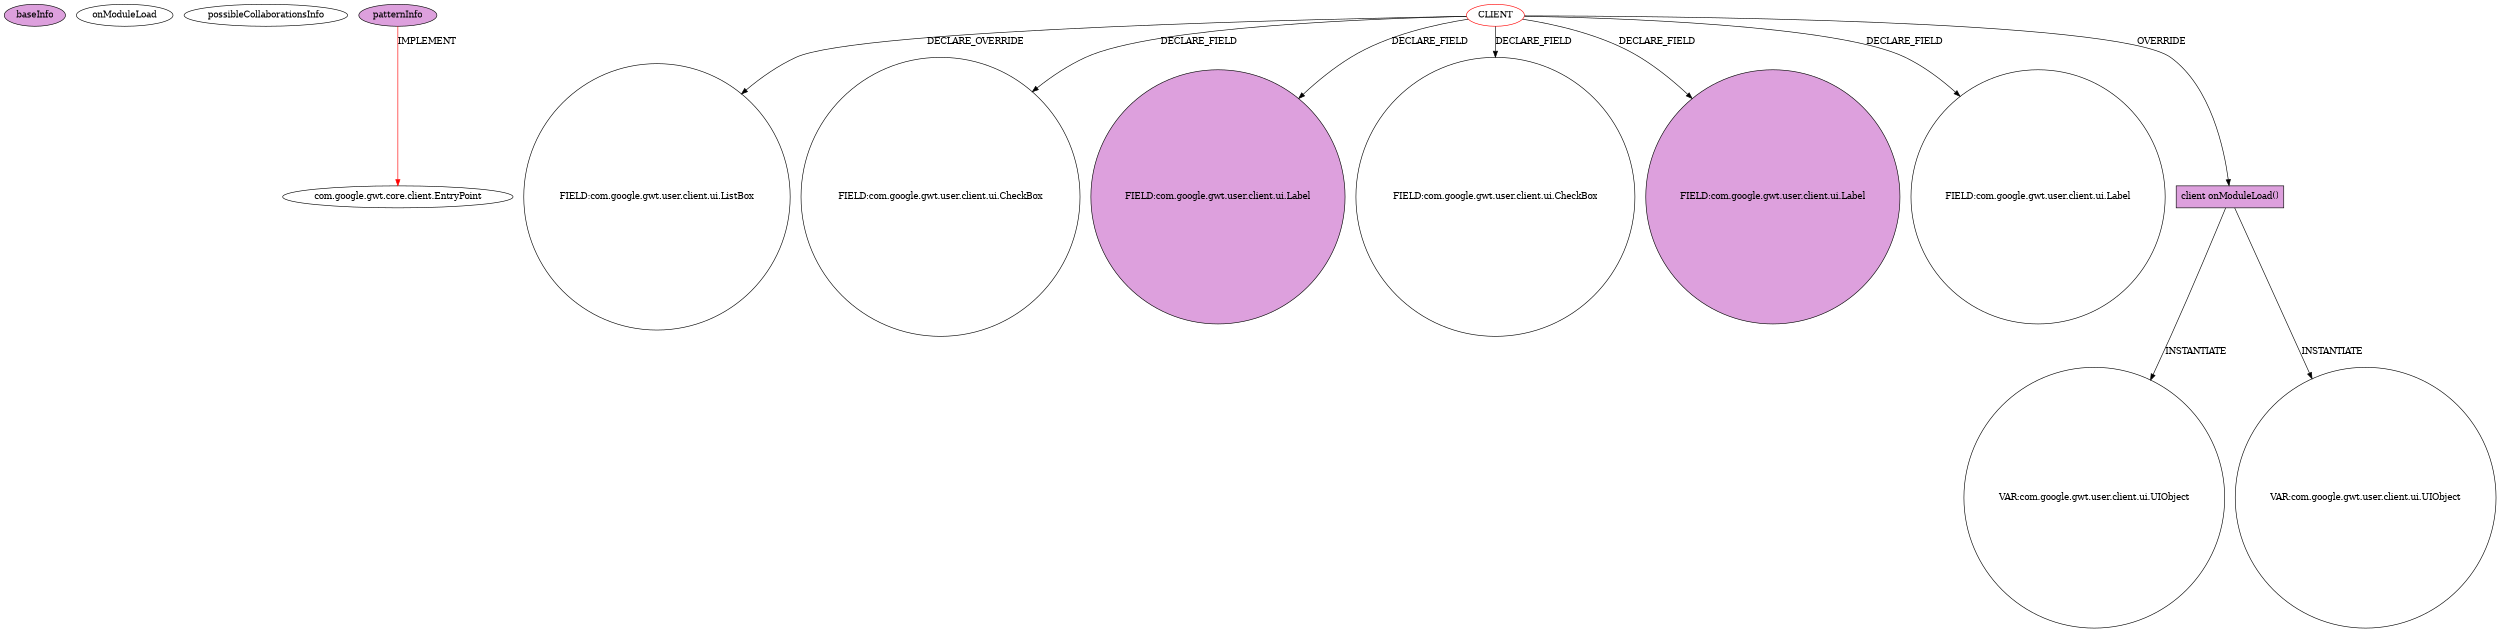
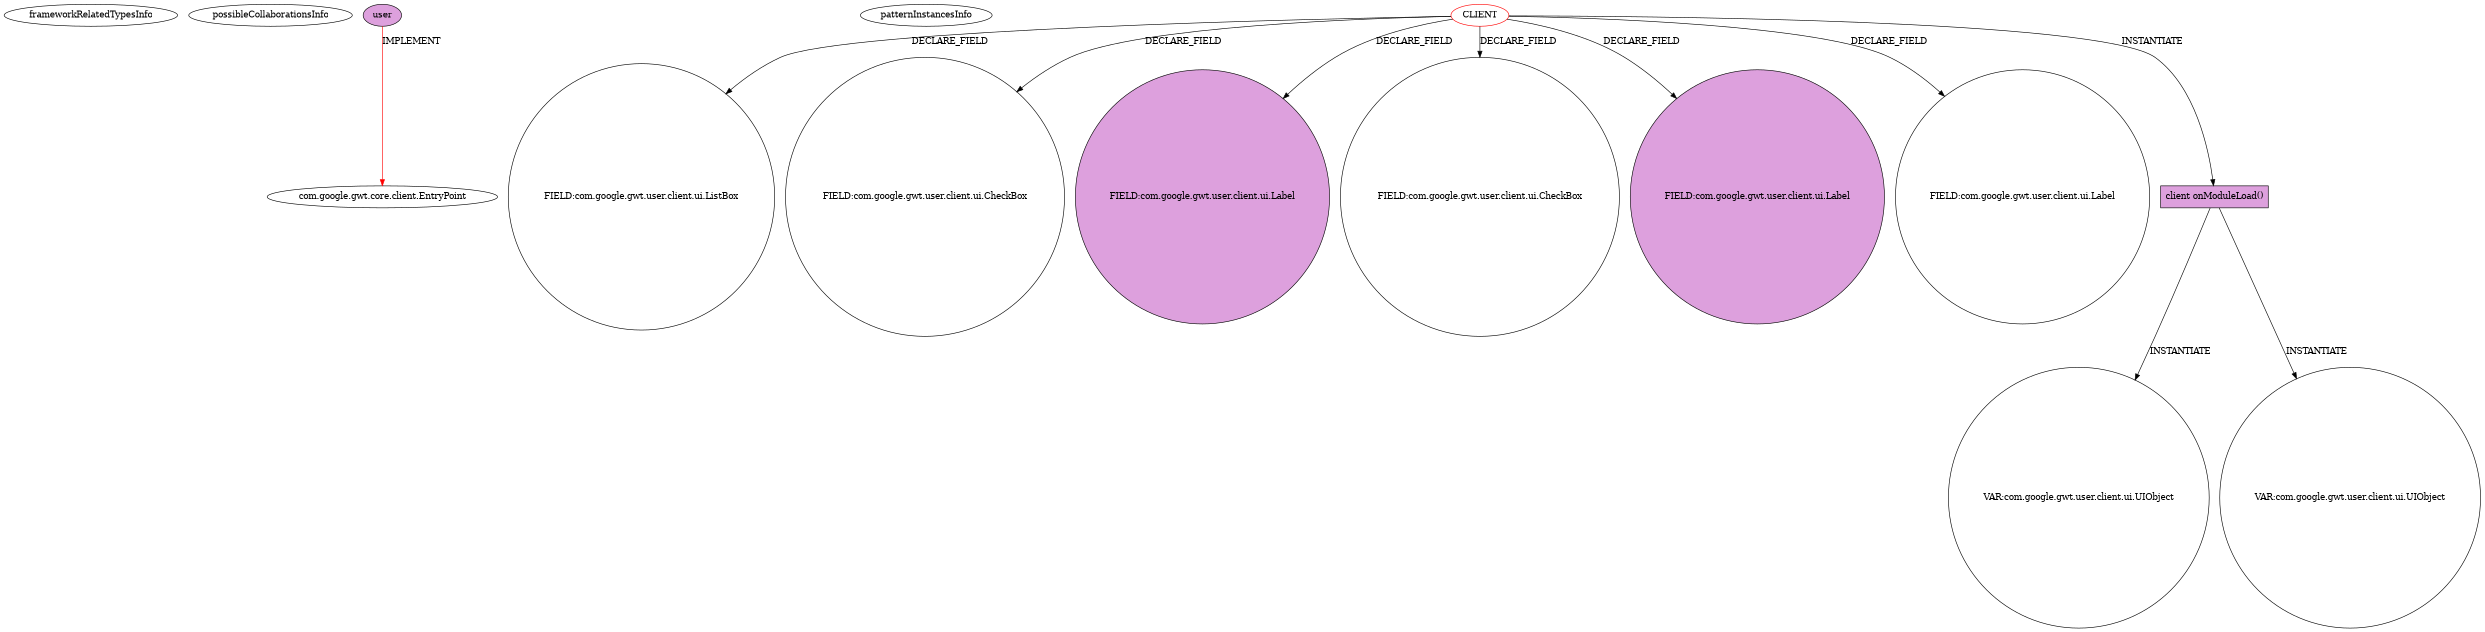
(35, 15) -> none
(125, 15) -> (91, 15)
(398, 15) -> (382, 15)
none -> (926, 15)
(976, 42) -> (950, 42)
(2162, 42) -> (2152, 42)
